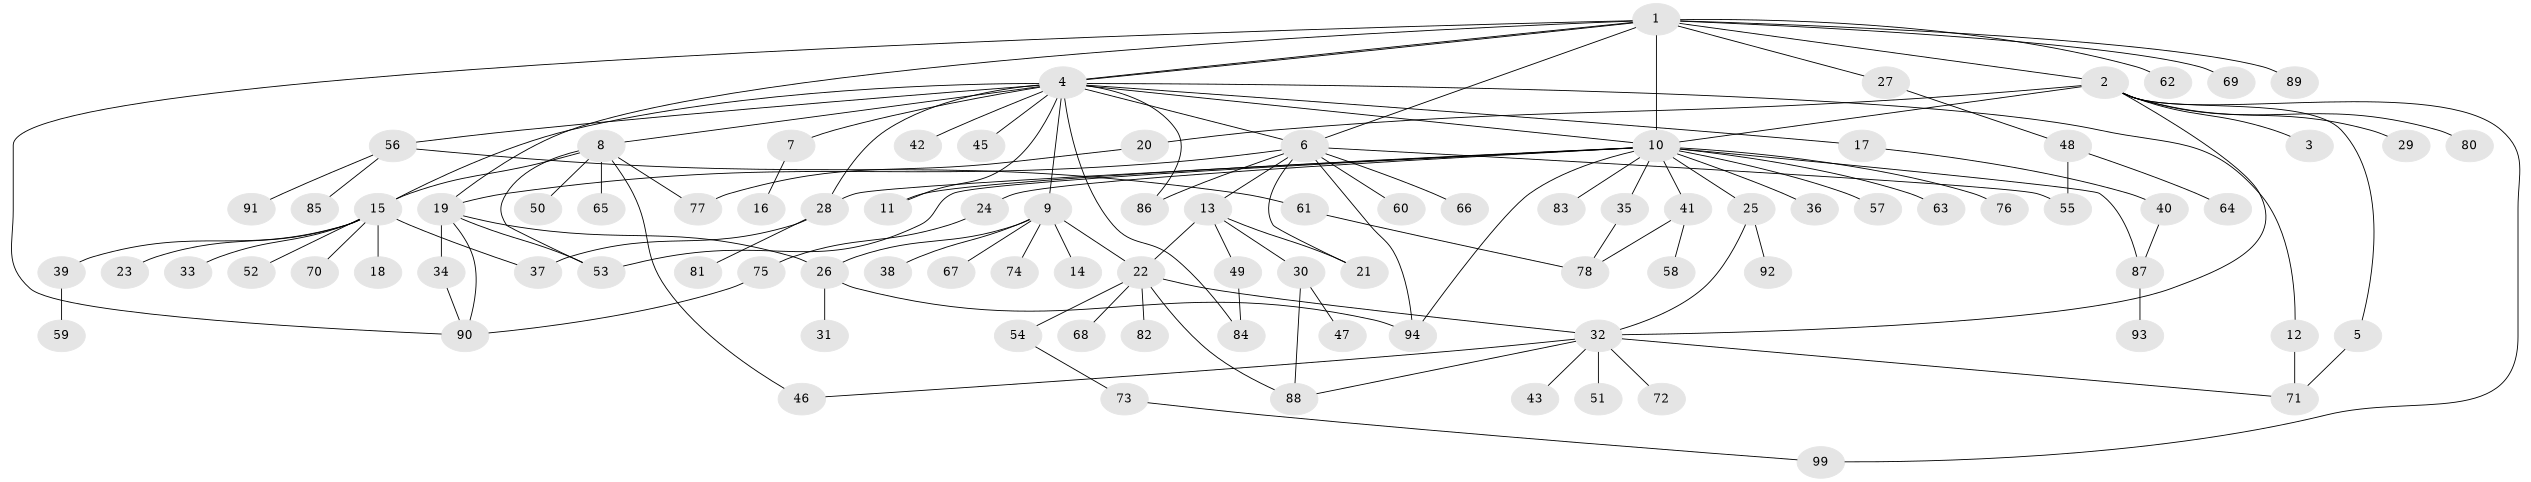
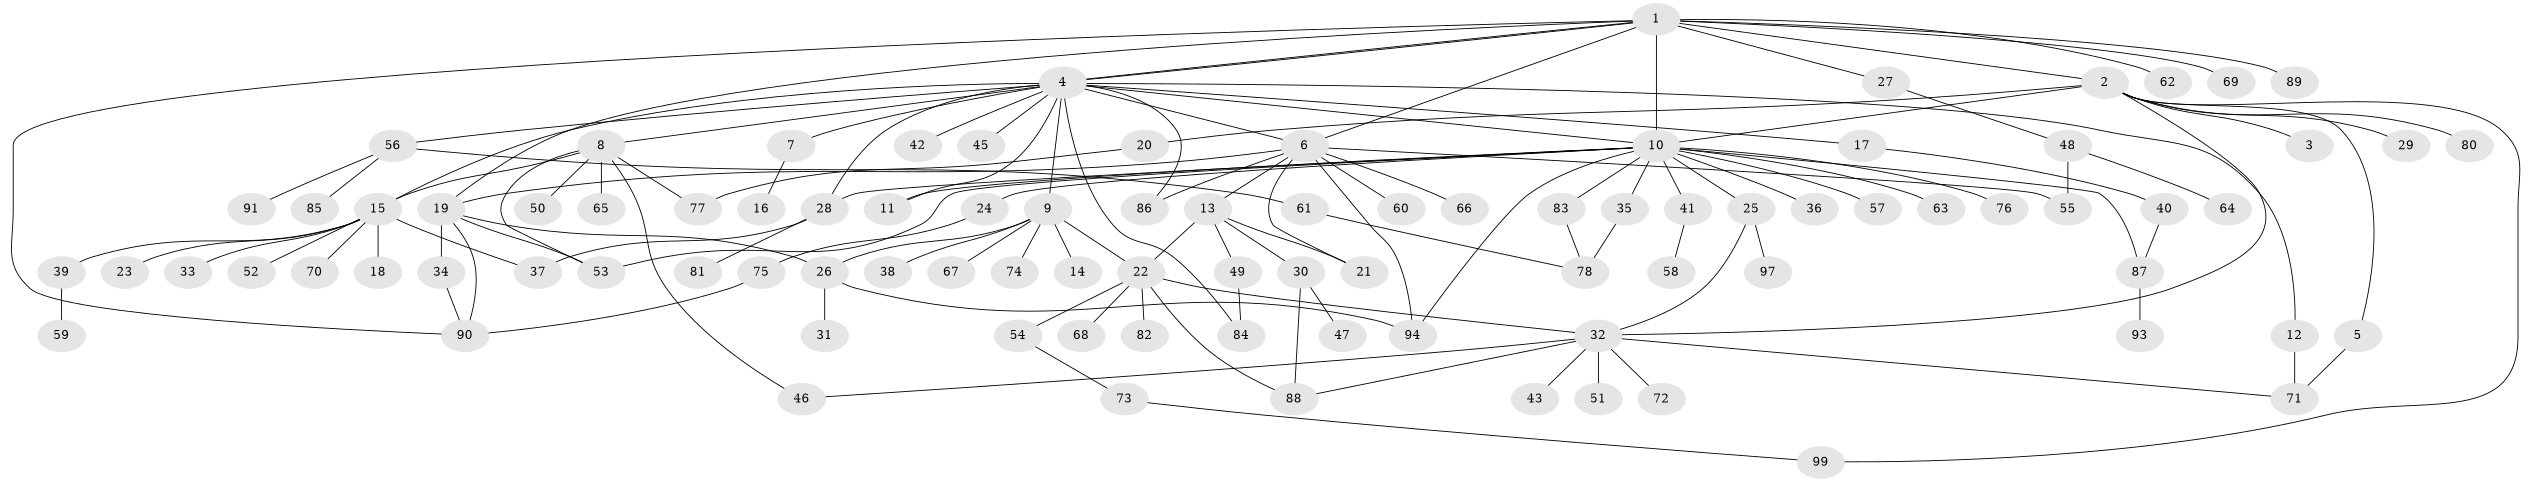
(1637, 241) -> (1573, 241)
(1768, 273) -> (1768, 273)
